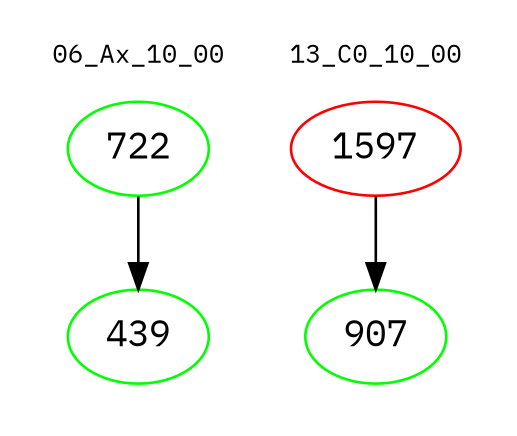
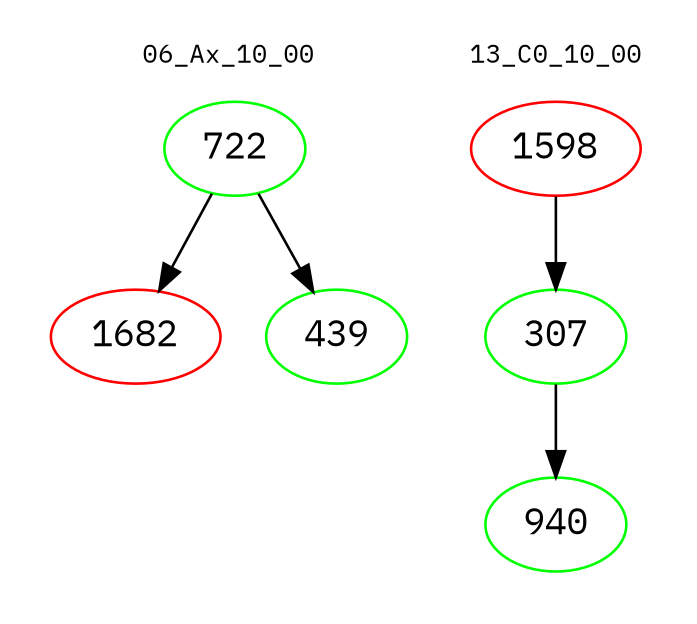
(376, 149) -> (556, 149)
none -> (136, 337)
(376, 337) -> (556, 337)
none -> (556, 525)
